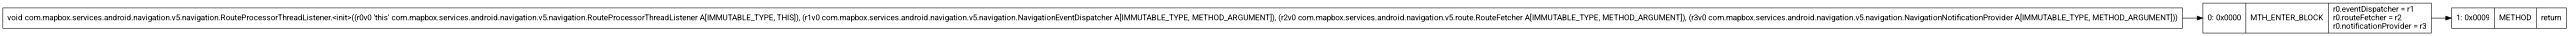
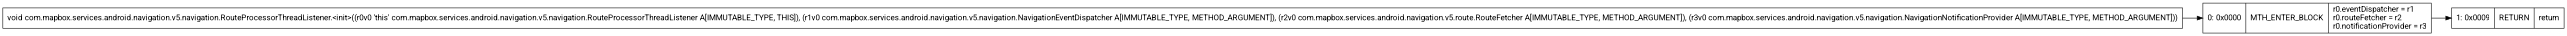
(2515, 18) -> (2514, 18)
